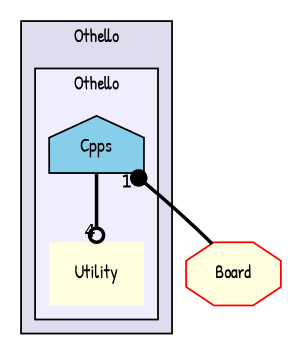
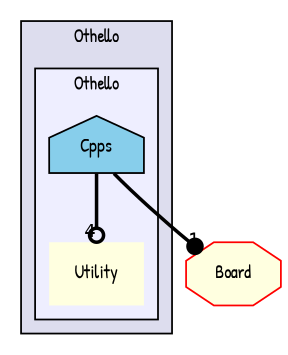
(184, 217) -> (147, 205)
